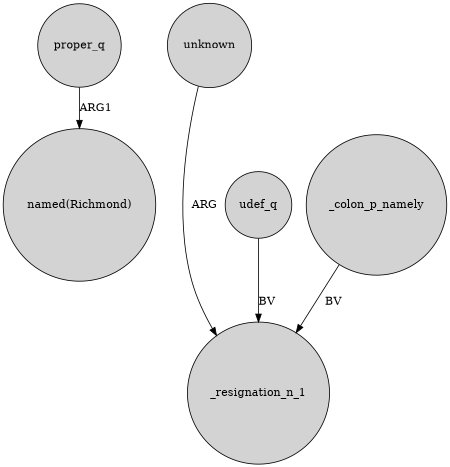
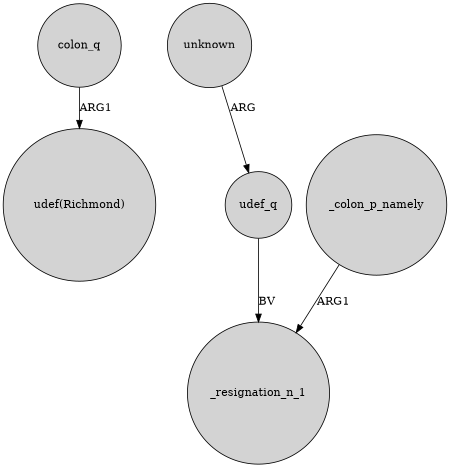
(79, 45) -> (79, 45)
(79, 205) -> (79, 205)
(183, 209) -> (234, 126)
(334, 302) -> (334, 302)
